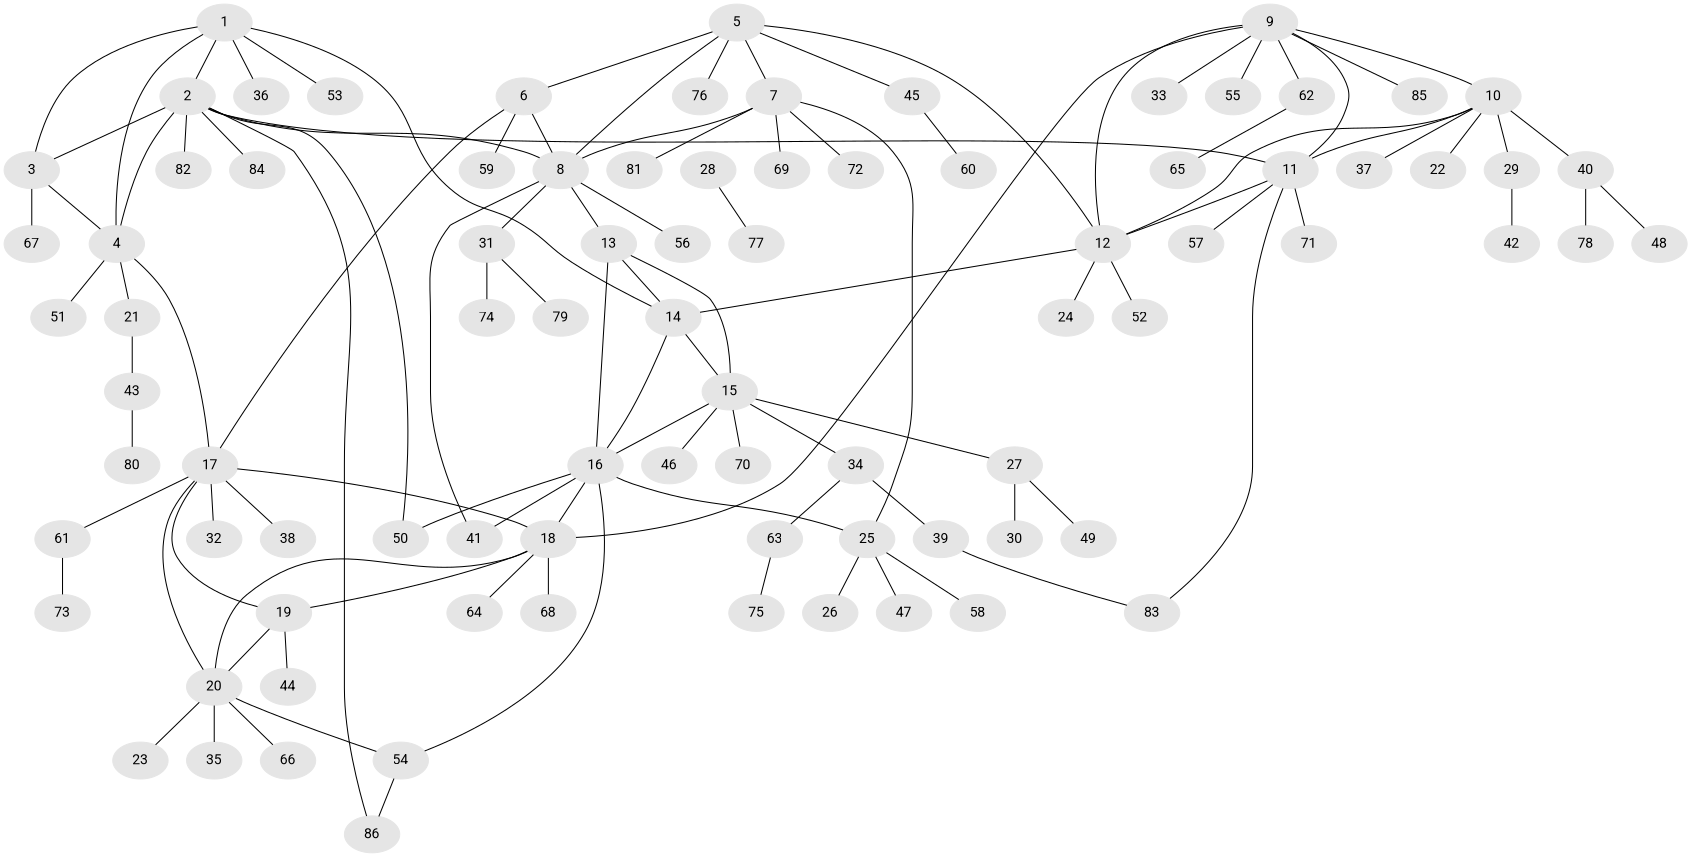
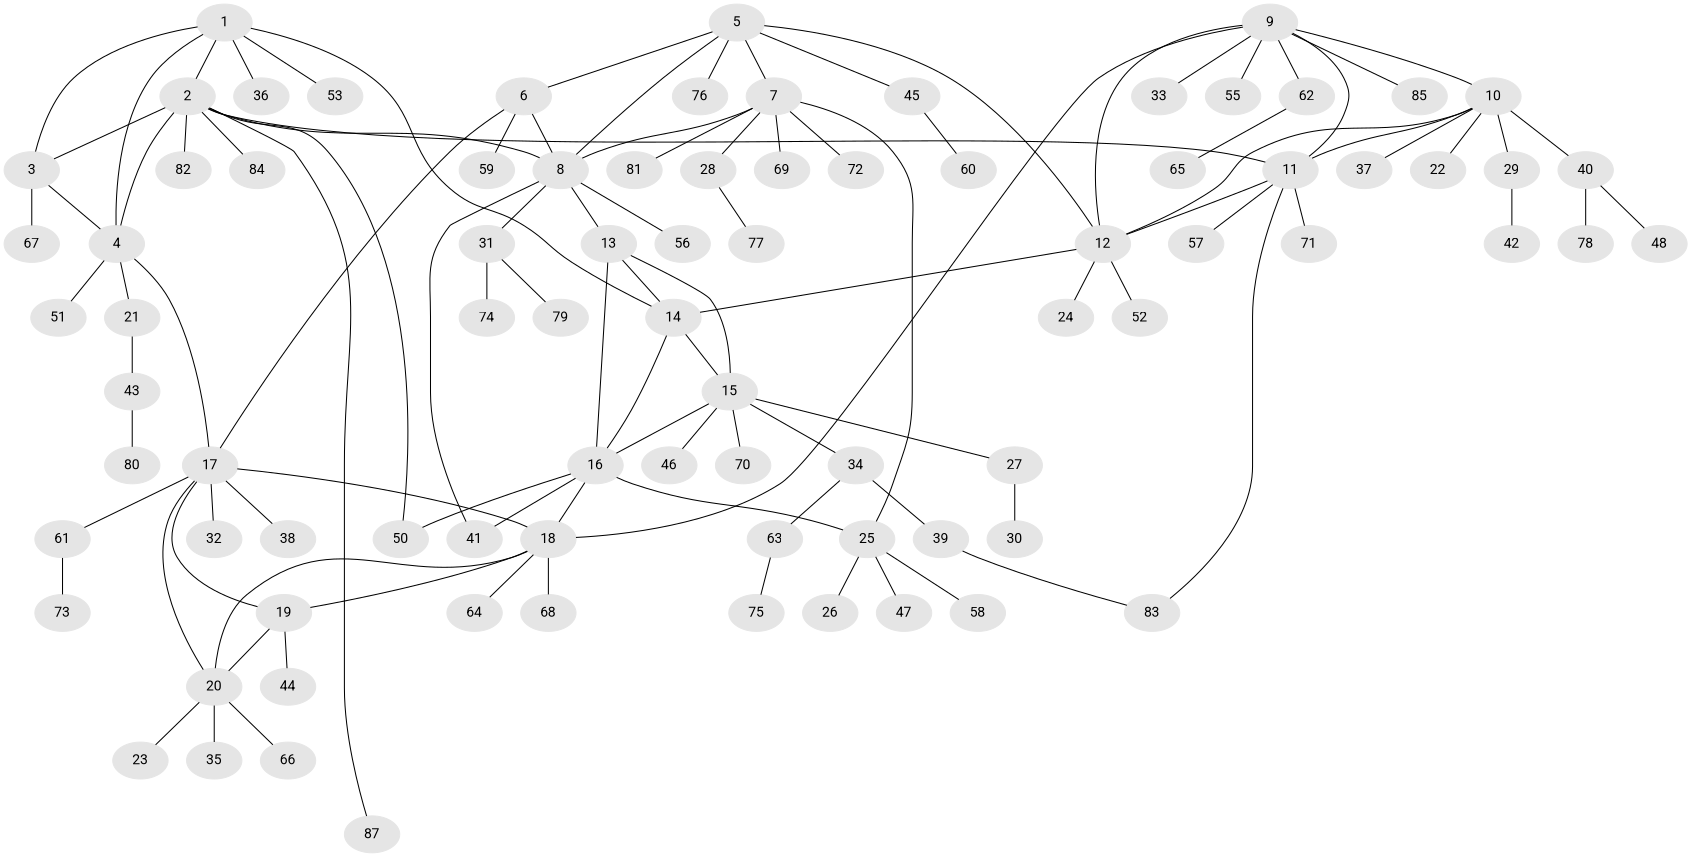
none -> (741, 133)
(1089, 539) -> none
(401, 761) -> none
(372, 834) -> (372, 834)
